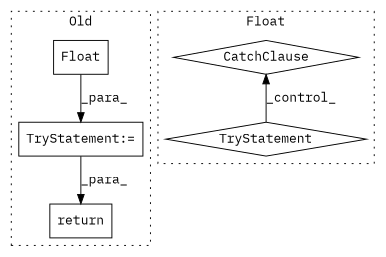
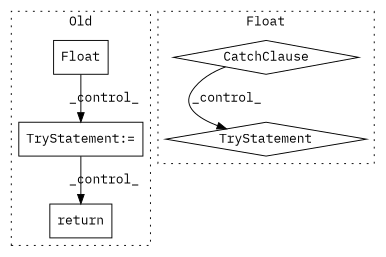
(104, 98) -> (104, 98)
(266, 103) -> (190, 95)
(104, 180) -> (104, 180)
